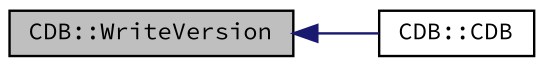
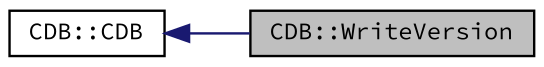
(348, 33) -> (220, 33)
